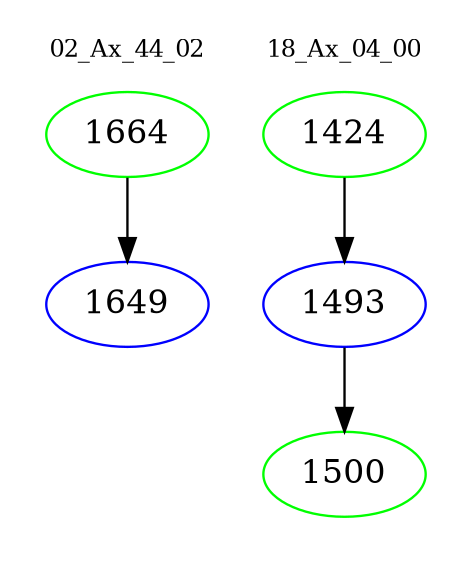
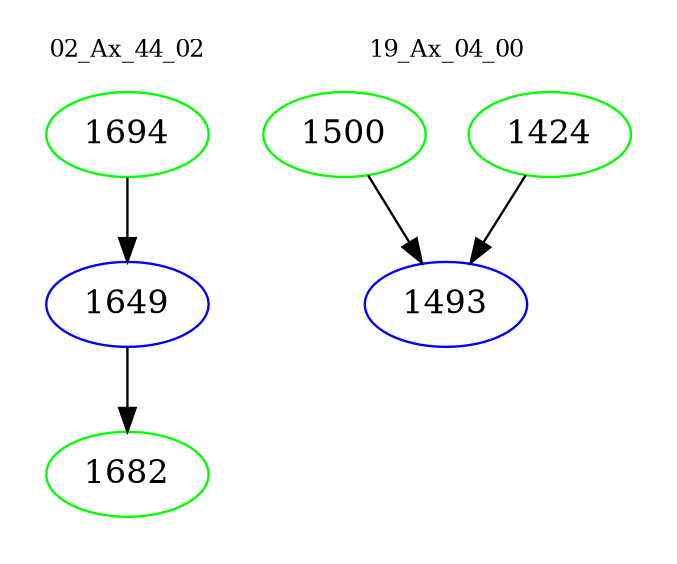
(345, 51) -> (447, 51)
(127, 135) -> (127, 135)
(345, 378) -> (389, 209)
none -> (127, 474)
